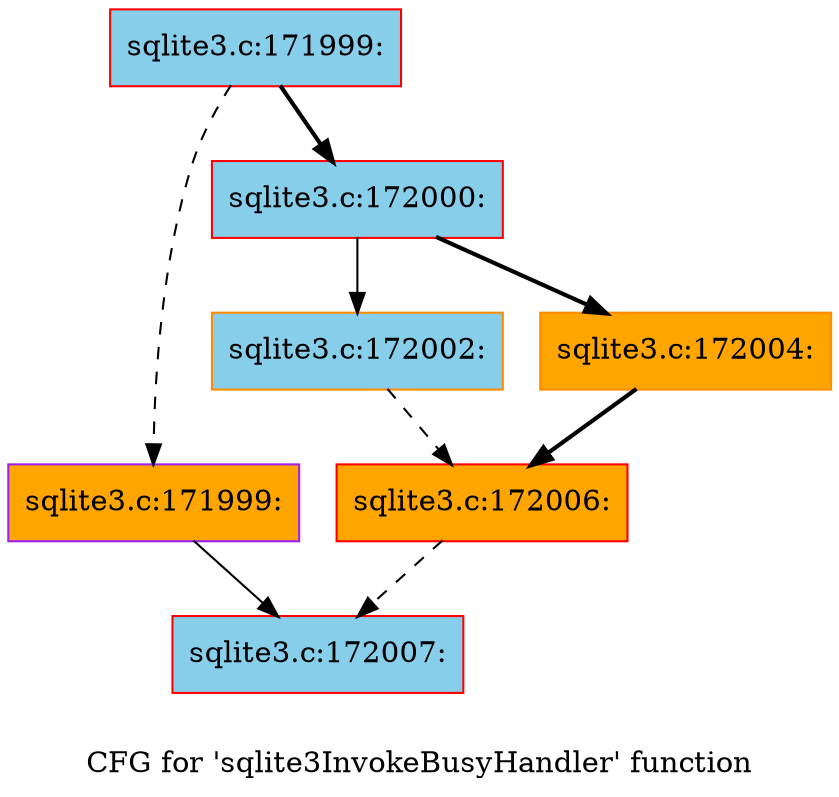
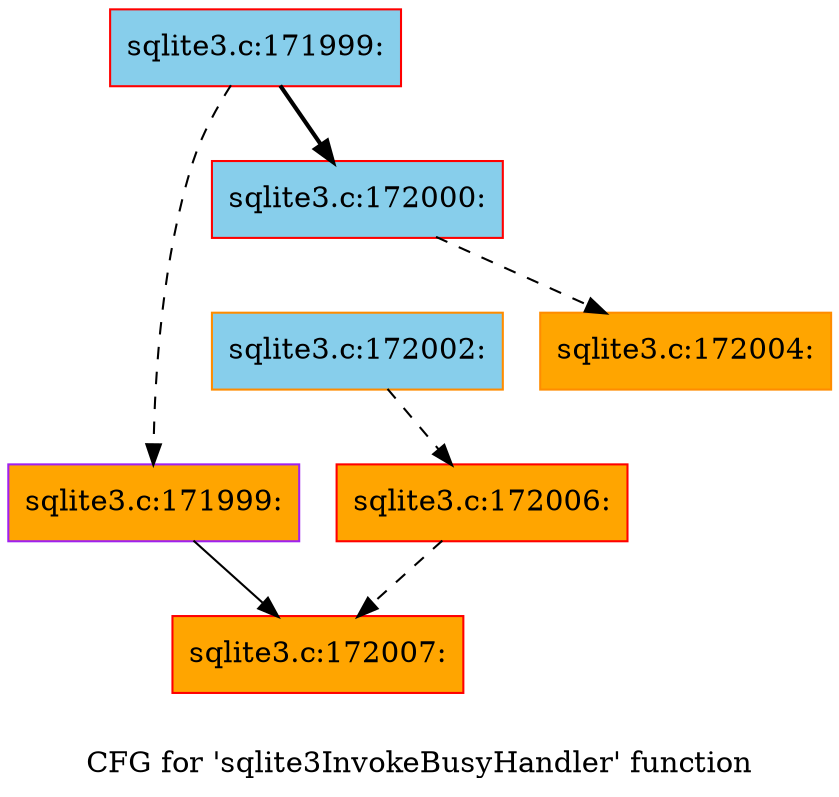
(357, 265) -> none
(512, 271) -> (512, 271)
(592, 421) -> none
(318, 654) -> (318, 654)
